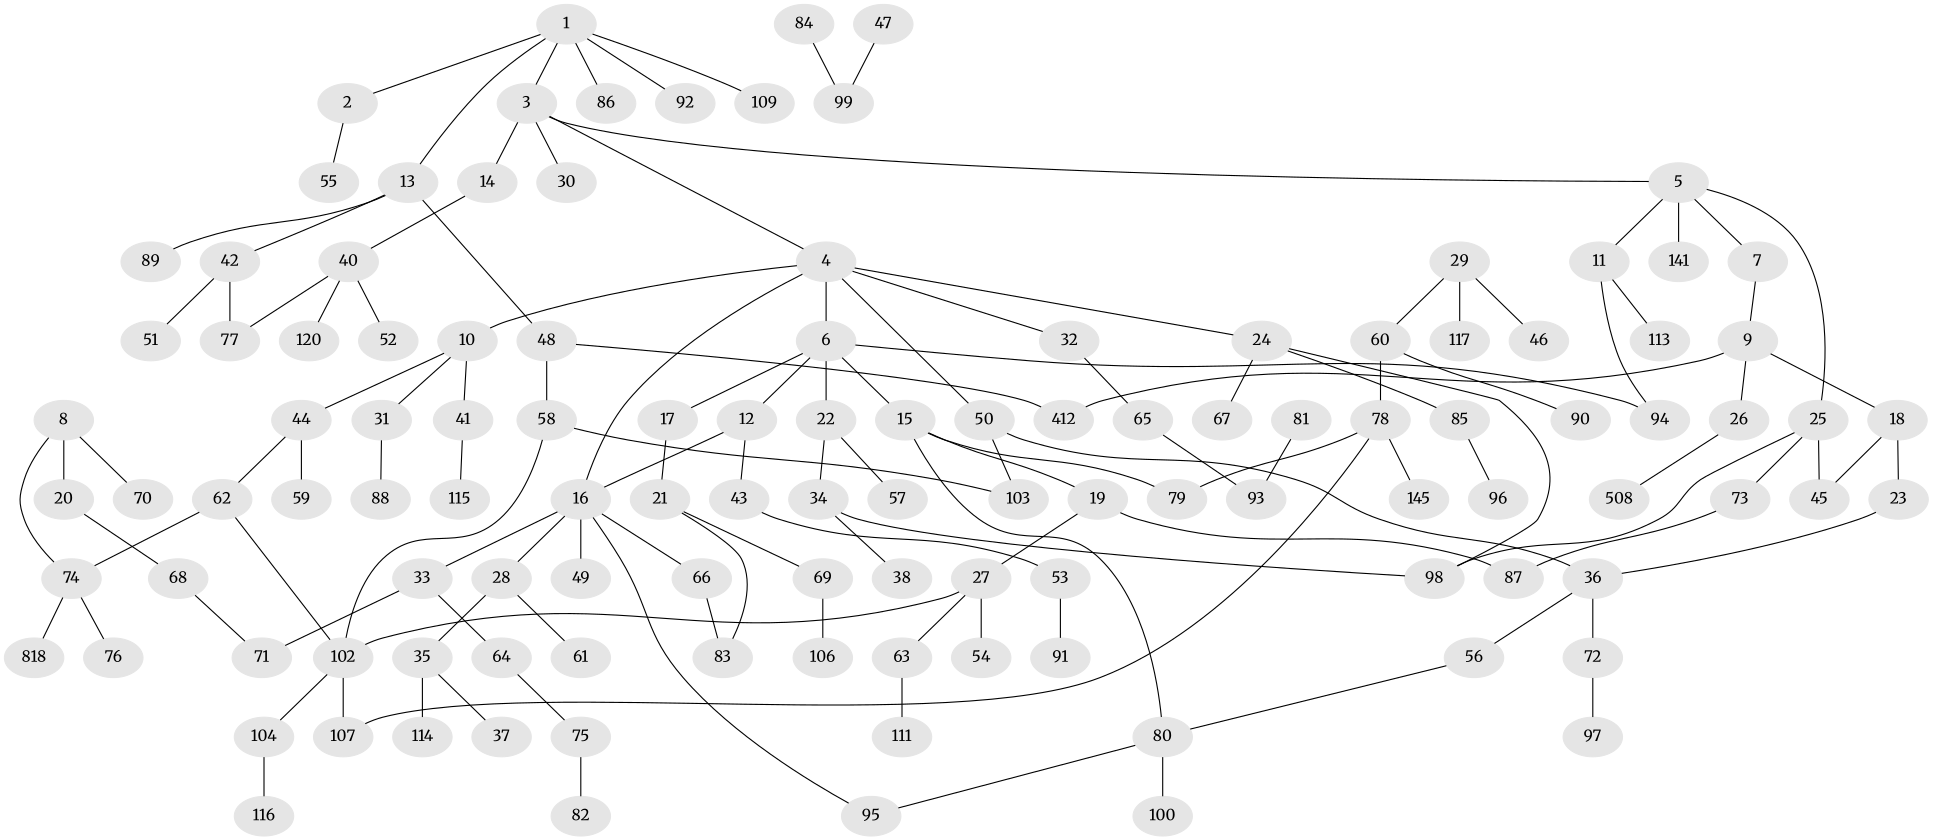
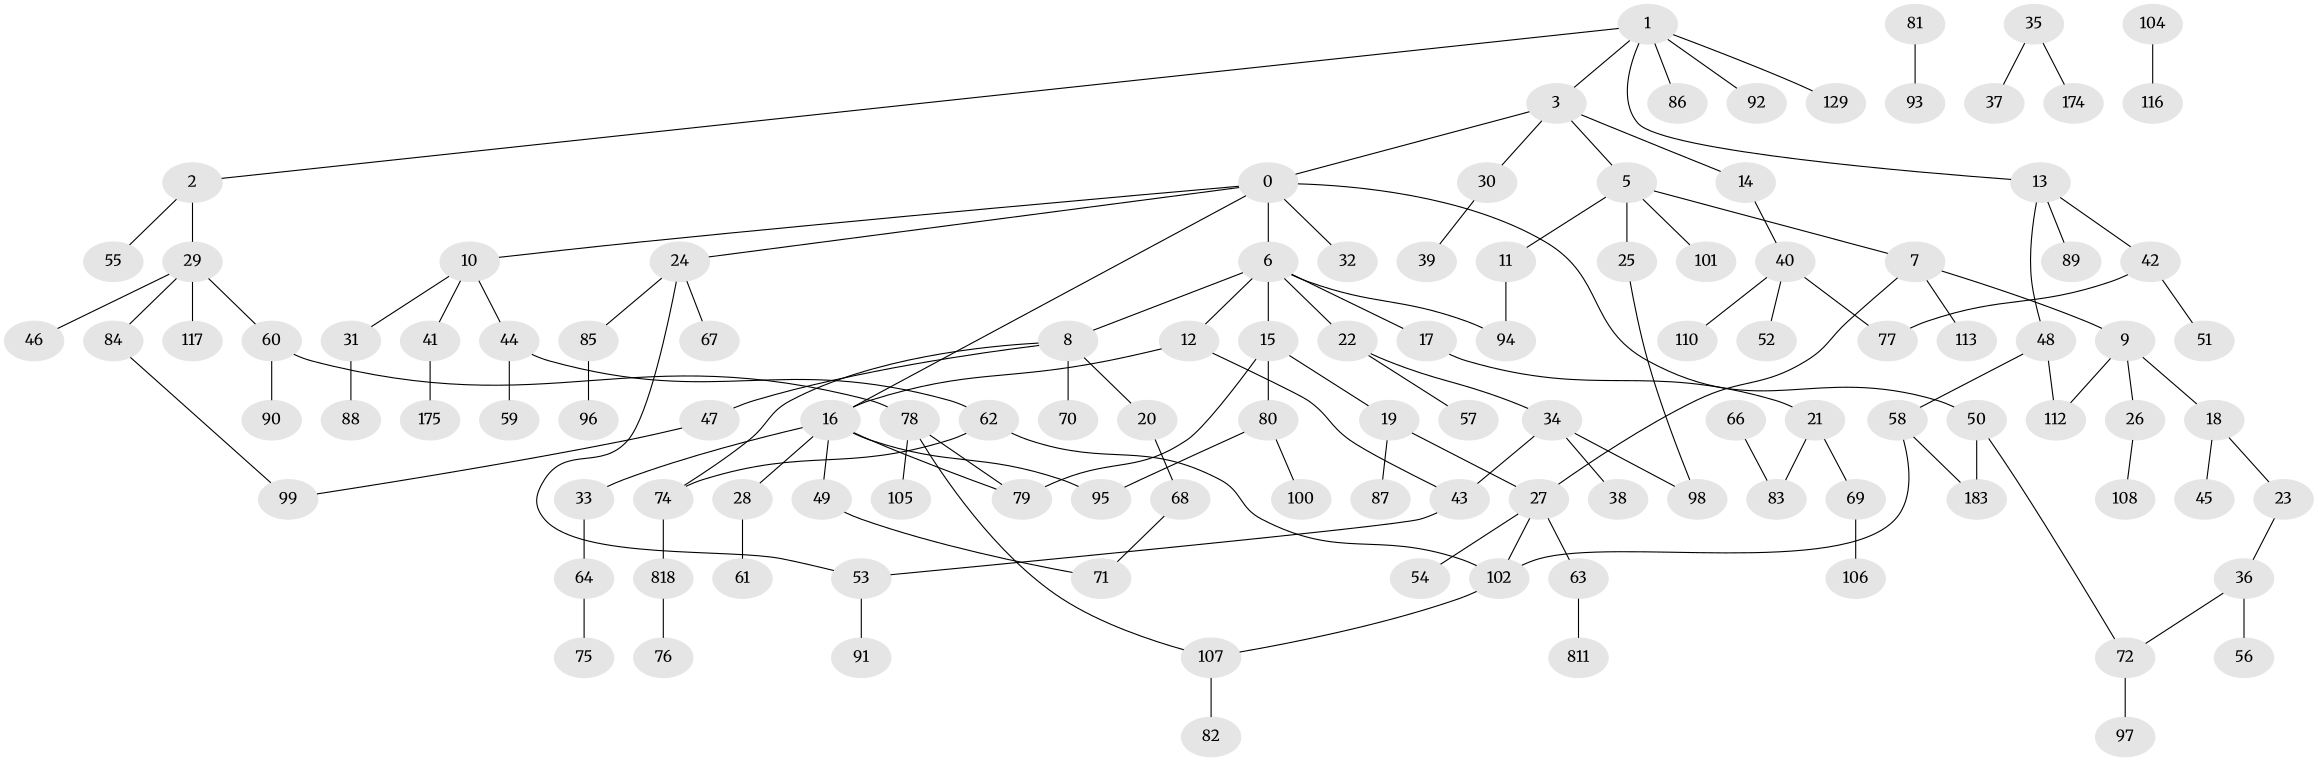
(765, 103) -> (1836, 103)
none -> (193, 222)
(826, 262) -> (1268, 183)
none -> (1427, 262)
(1679, 262) -> (1706, 262)
none -> (153, 301)
none -> (1168, 301)
(1630, 301) -> (1941, 301)
(309, 341) -> (1687, 341)
none -> (885, 370)
none -> (1753, 382)
(1505, 406) -> (542, 516)
(1064, 420) -> (2056, 420)
(1143, 420) -> none
none -> (1506, 460)
(1819, 460) -> none
(1294, 479) -> (2053, 538)
(460, 499) -> (430, 420)
(1019, 499) -> (1977, 499)
(1419, 499) -> (901, 499)
(1619, 499) -> (2125, 499)
(1740, 499) -> none
(641, 539) -> (925, 462)
(467, 614) -> none
(92, 618) -> (663, 618)
(342, 618) -> (957, 547)
(304, 697) -> none
(1318, 697) -> none
(422, 737) -> (2074, 103)
(902, 737) -> (1579, 658)
(581, 777) -> (1211, 698)
